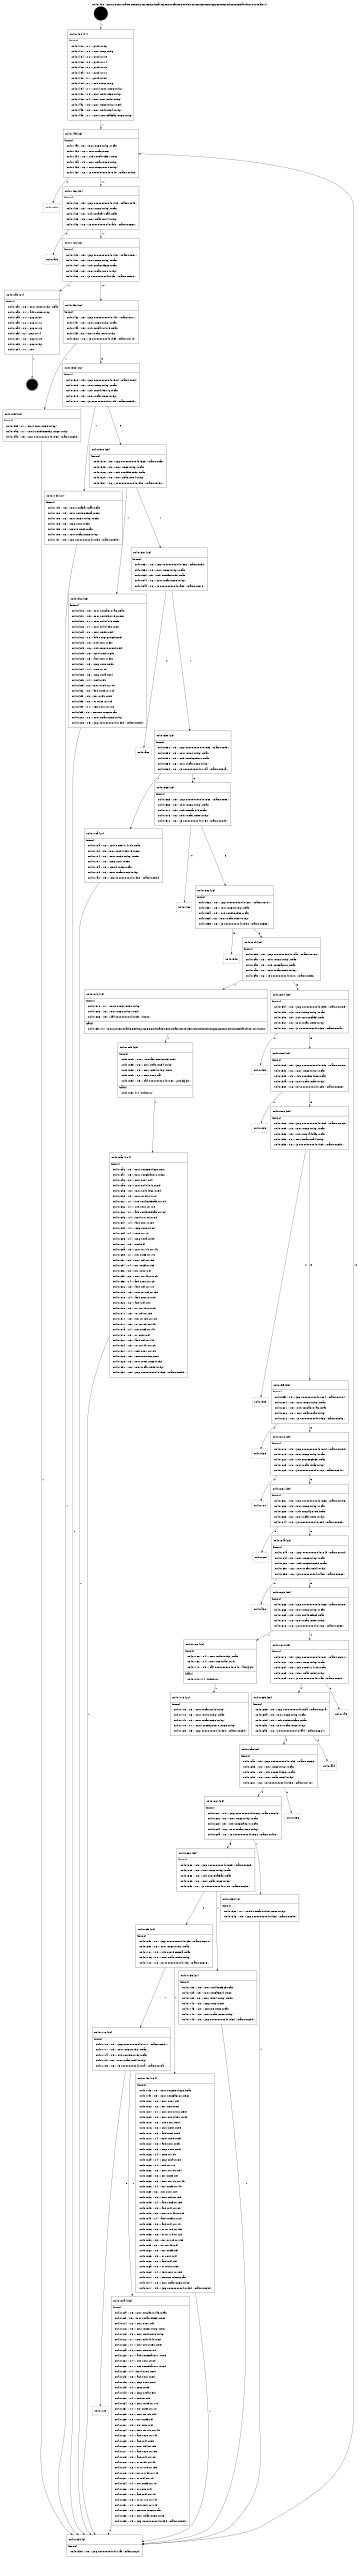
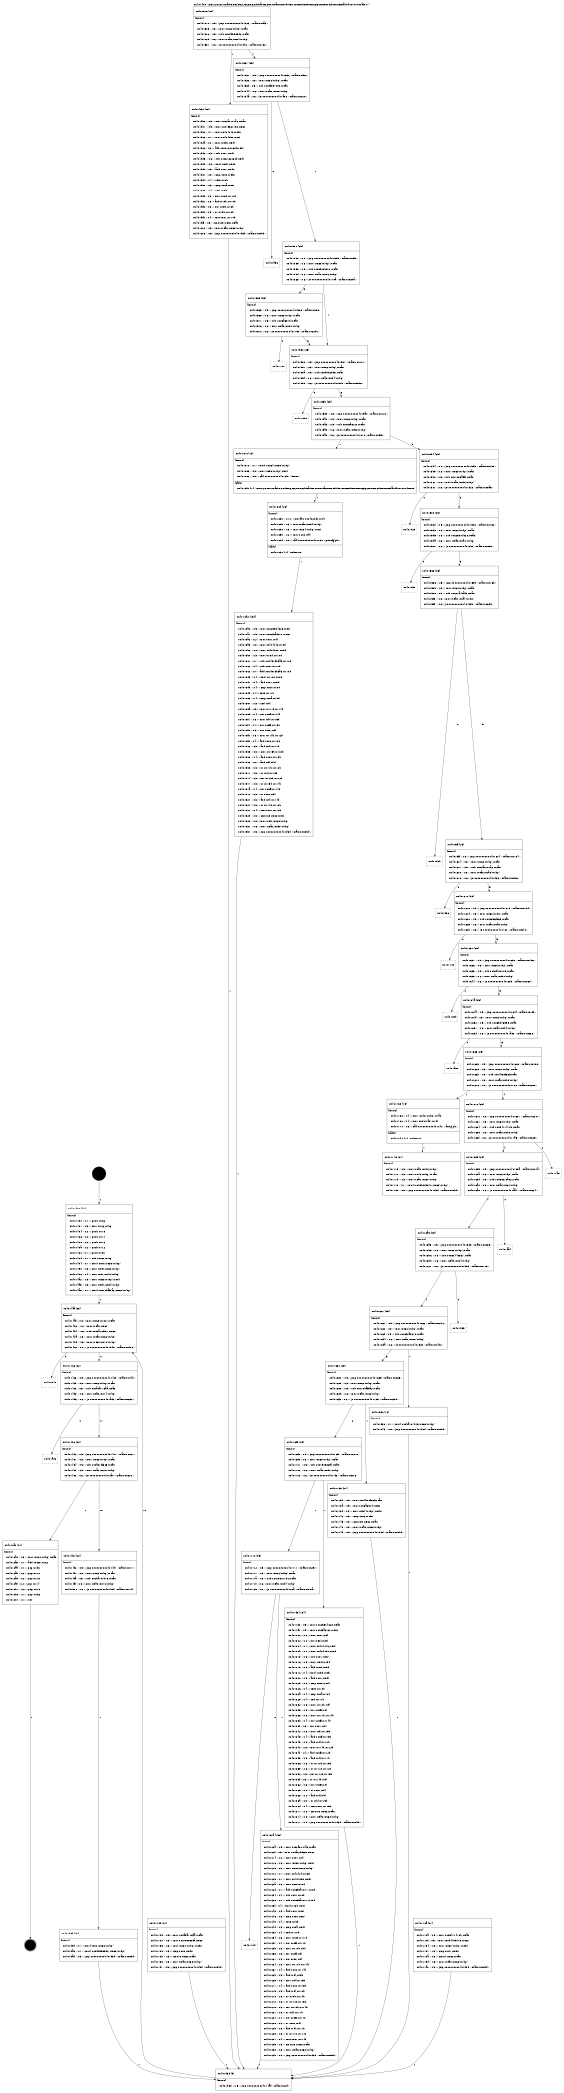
(101, 385) -> none
(143, 799) -> (325, 314)
